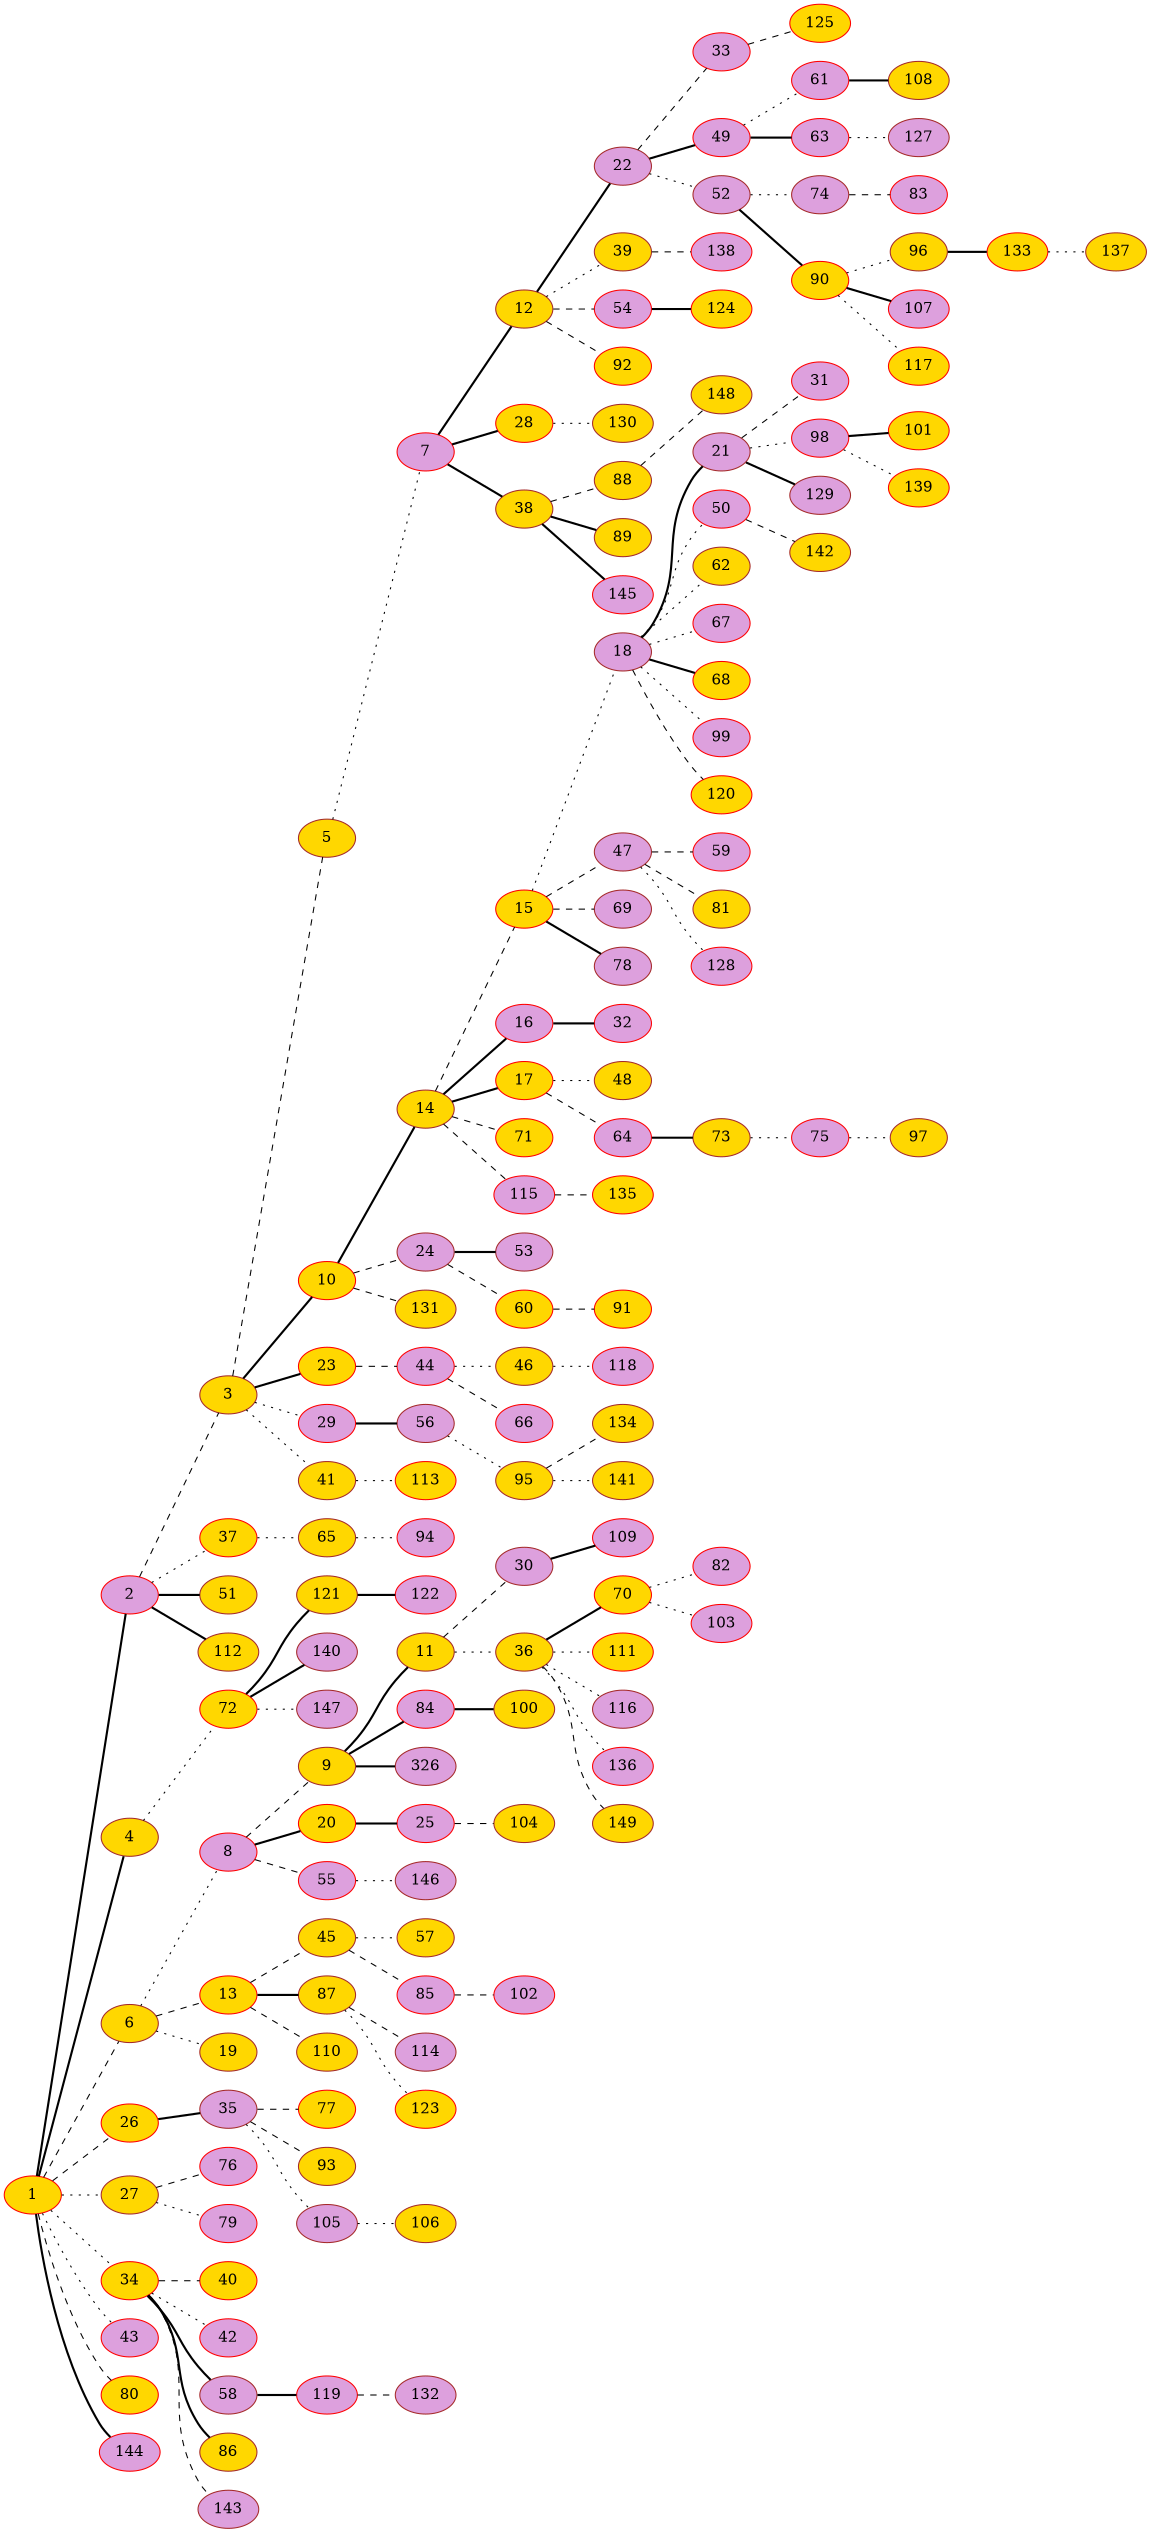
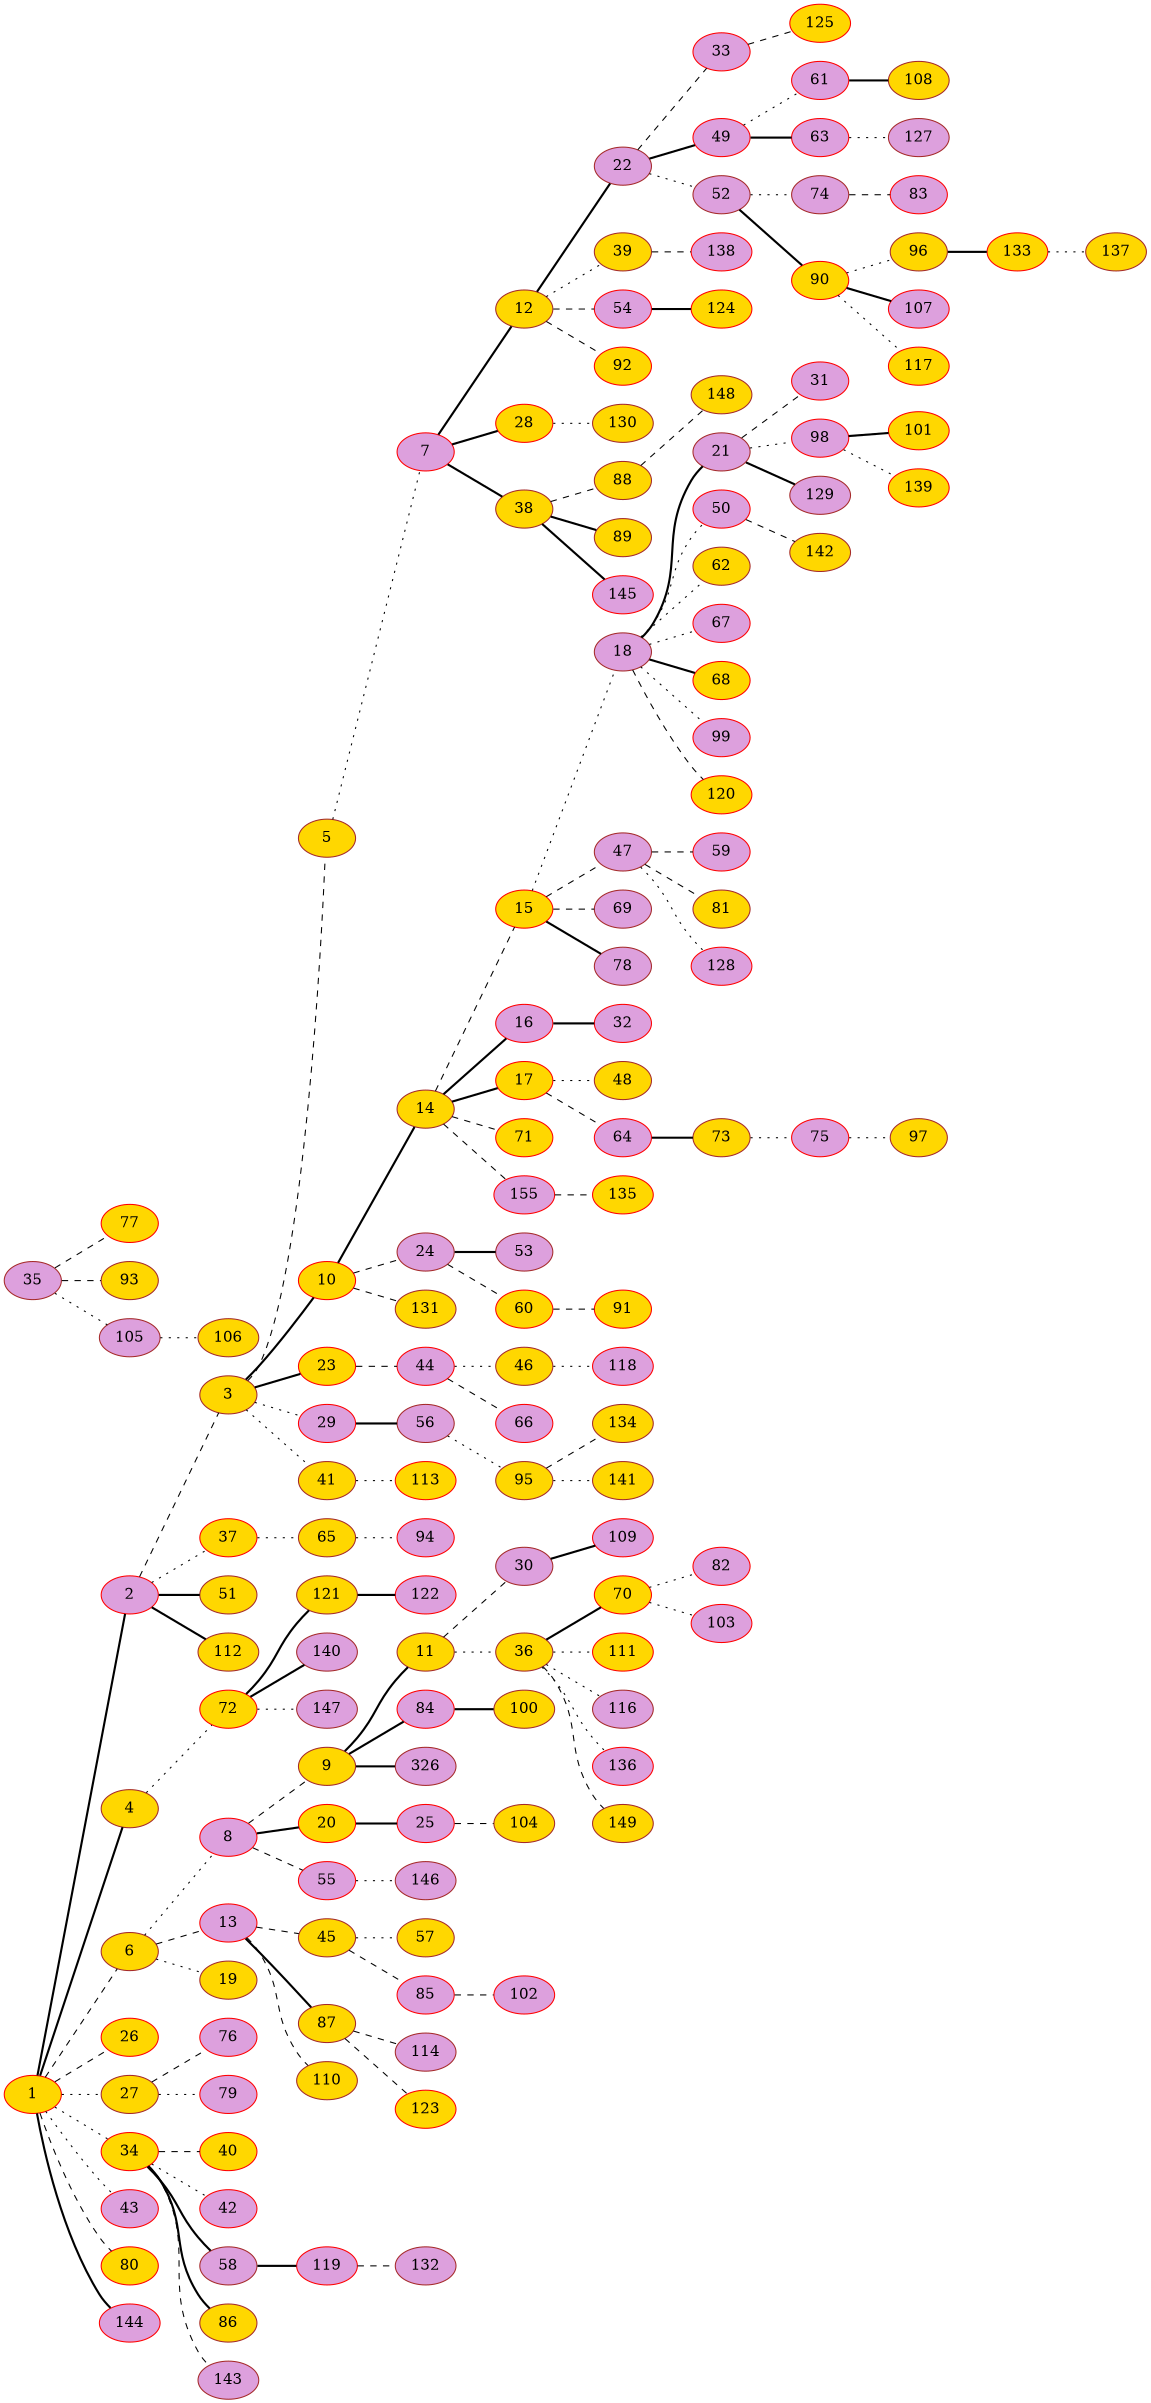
(524, 1195) -> (524, 1195)
(228, 1995) -> (228, 1923)
(376, 2052) -> (376, 2066)
(179, 2116) -> none
